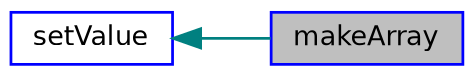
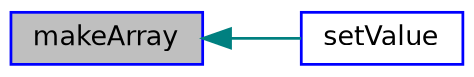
(236, 38) -> (266, 38)
